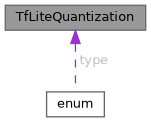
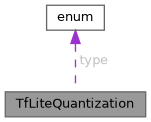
(75, 68) -> (75, 68)
